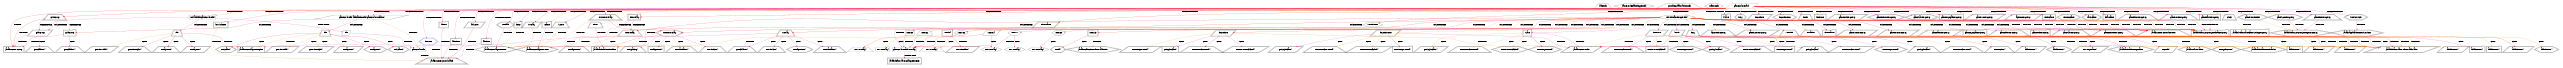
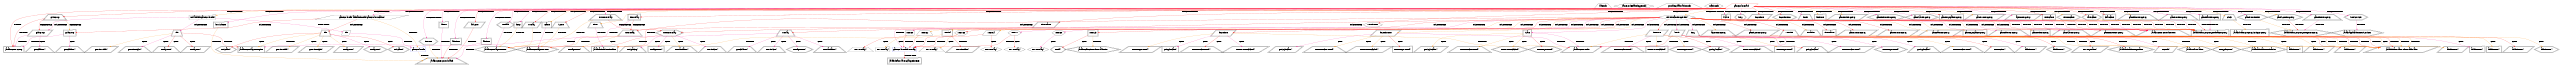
(2250, 33) -> (2250, 33)
(428, 41) -> (428, 41)
